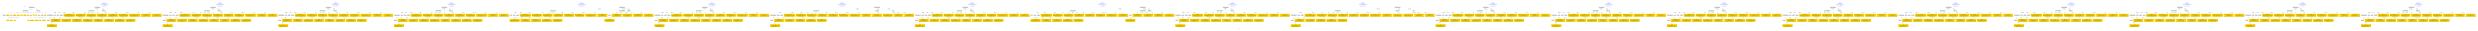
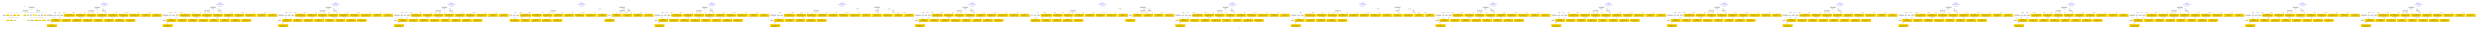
(21, 15) -> none
(28, 15) -> (28, 15)
(15, 20) -> (15, 20)
(32, 20) -> (32, 20)
